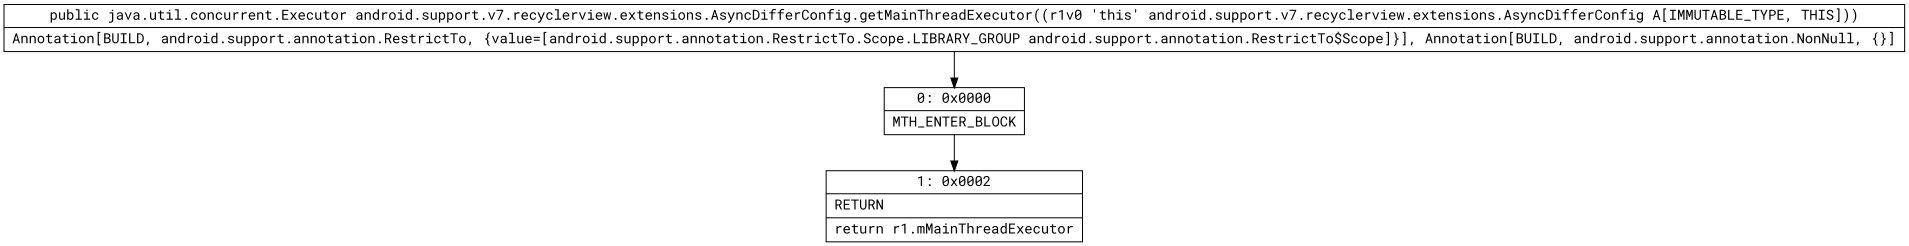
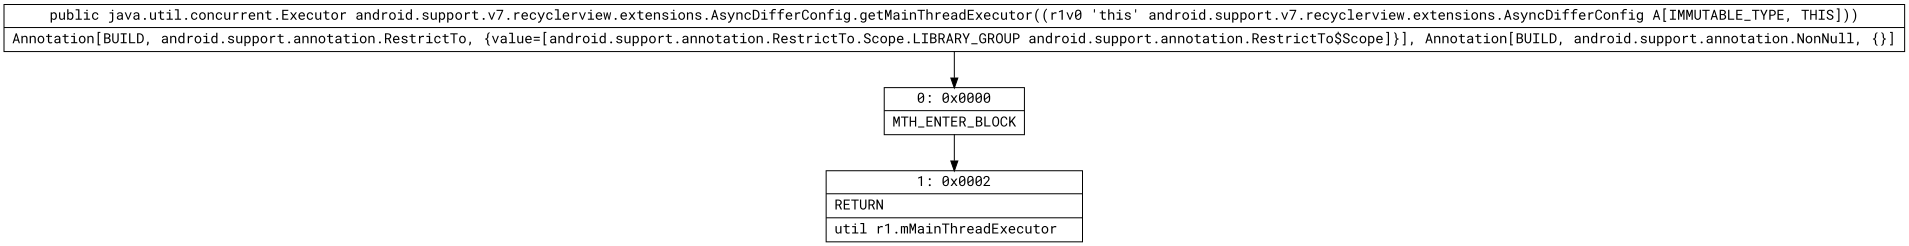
(954, 229) -> (946, 229)
